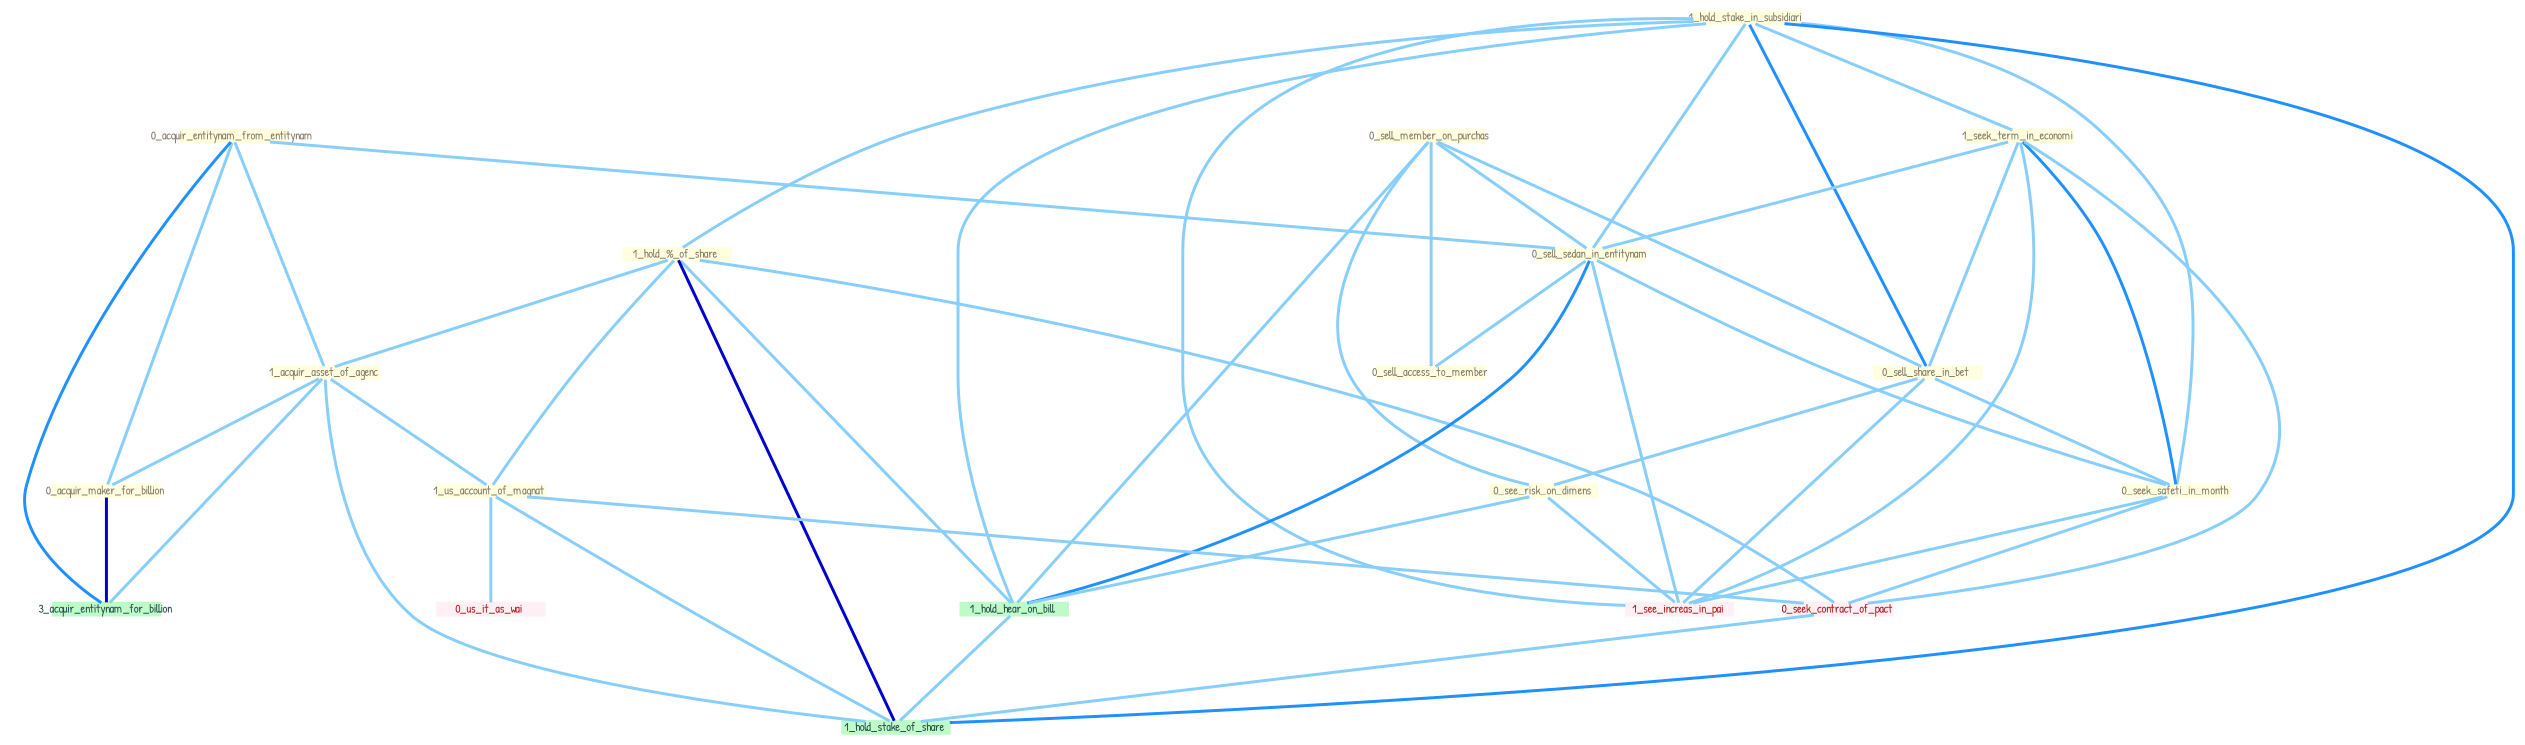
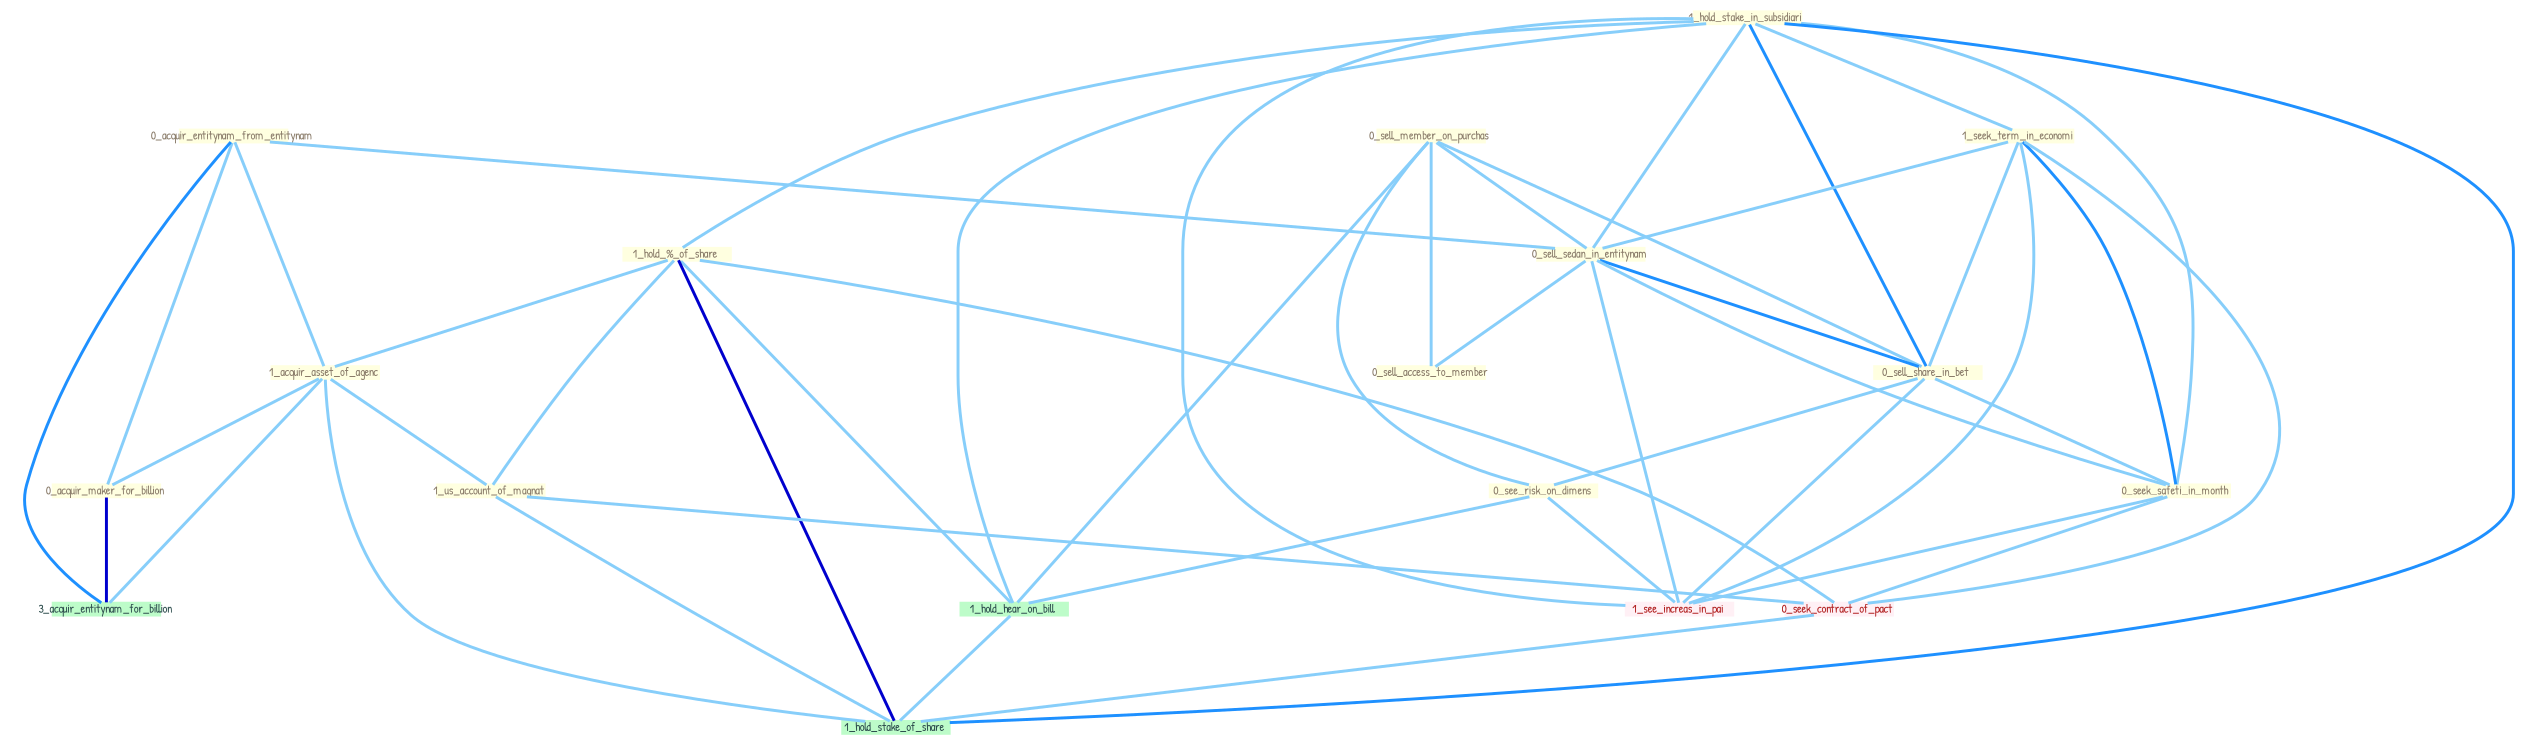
(1345, 485) -> (1759, 313)
(491, 609) -> none
